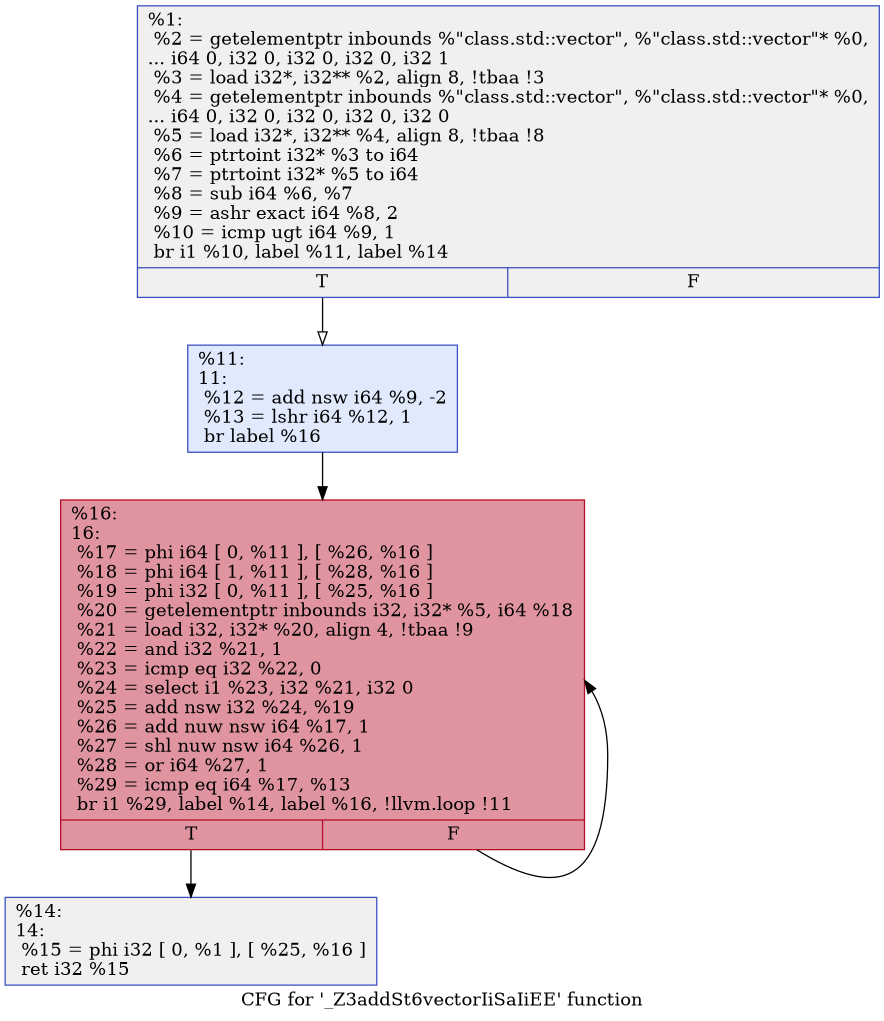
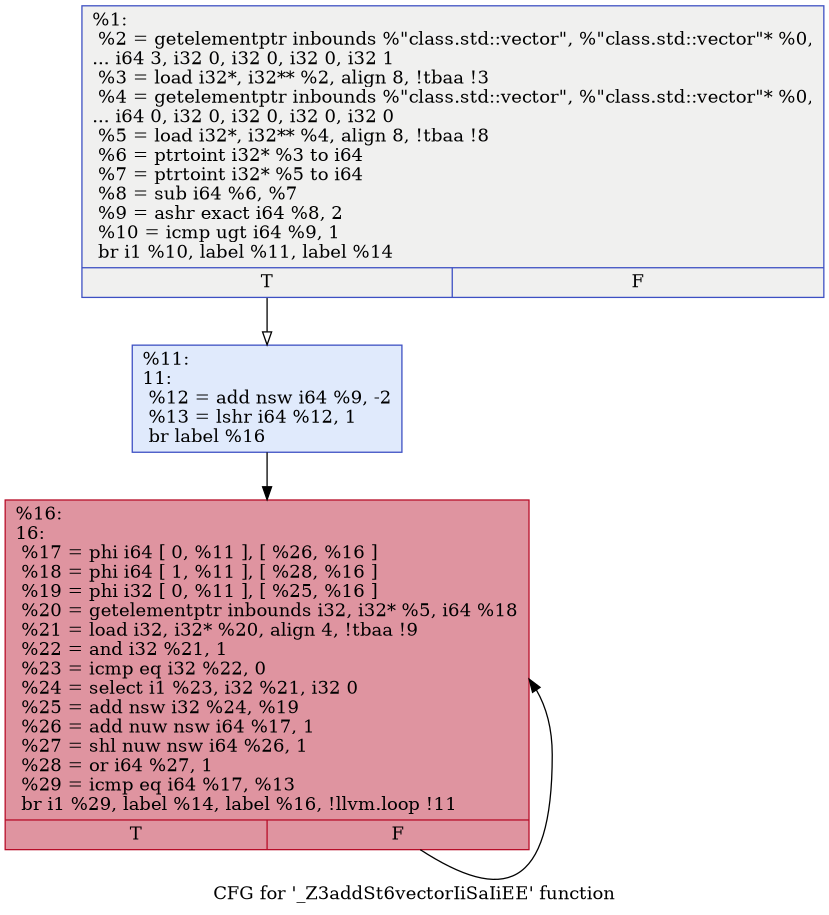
(299, 59) -> (244, 59)
(191, 941) -> none
